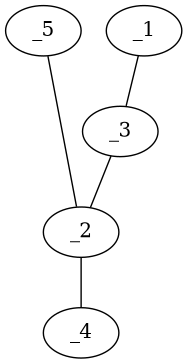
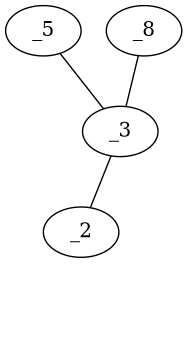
(144, 31) -> (144, 31)
(62, 131) -> (82, 81)
(81, 333) -> none
